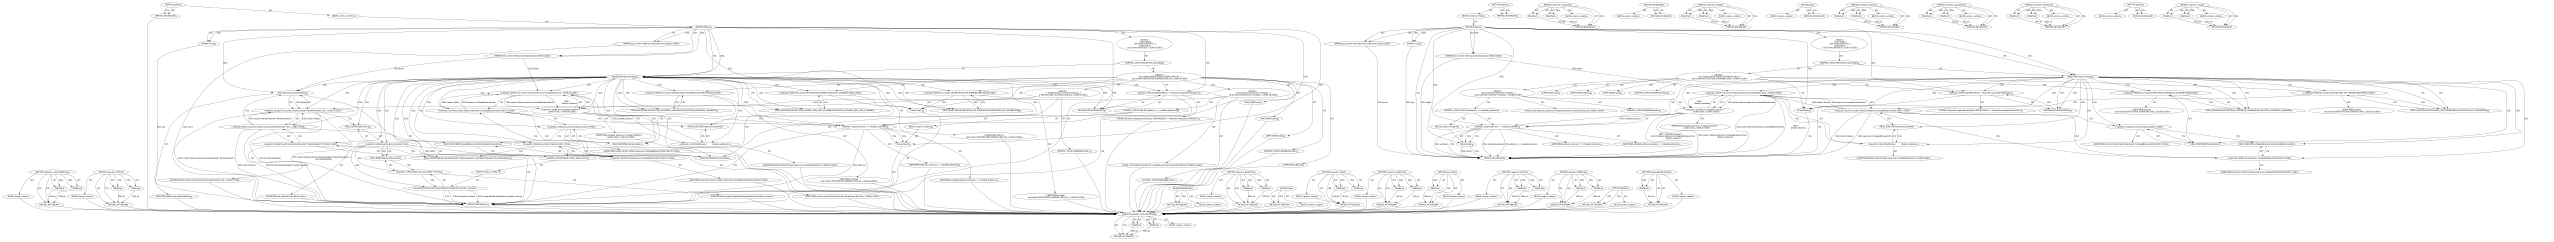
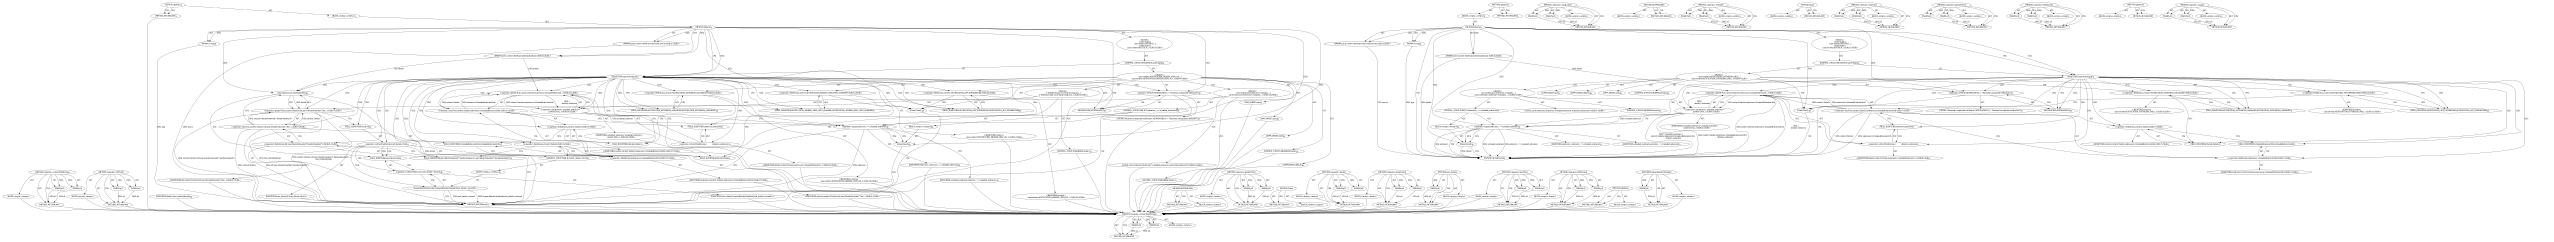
(183, 114) -> (247, 146)
(364, 139) -> none
